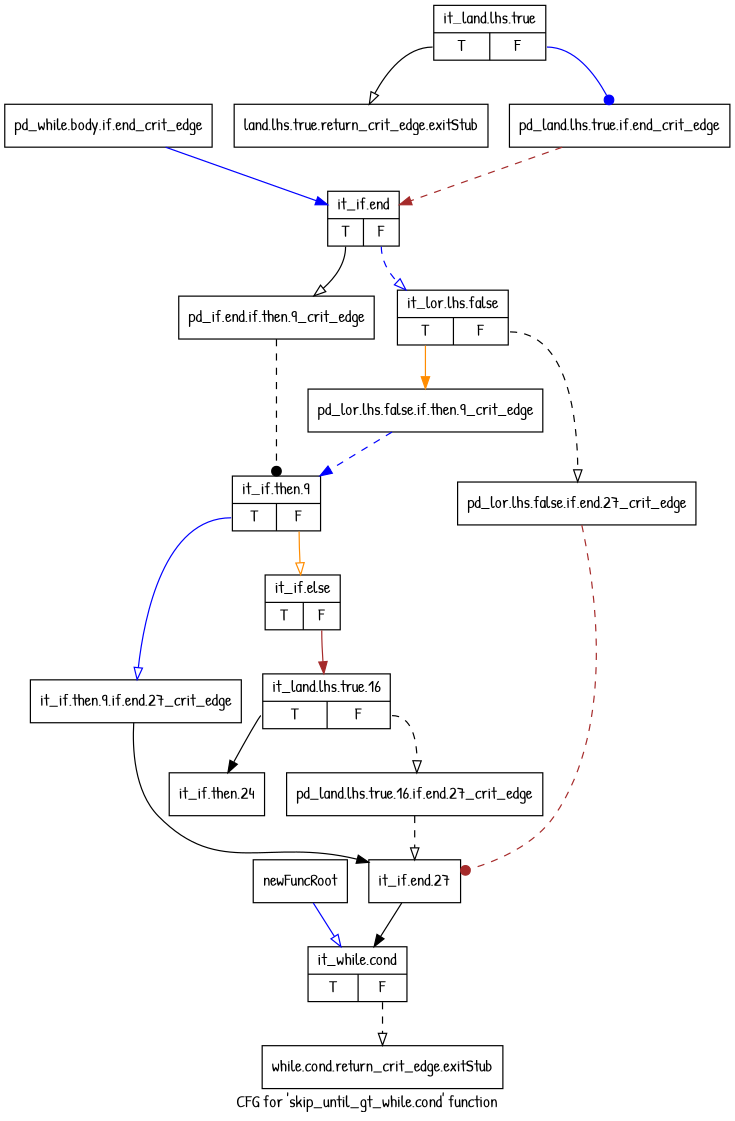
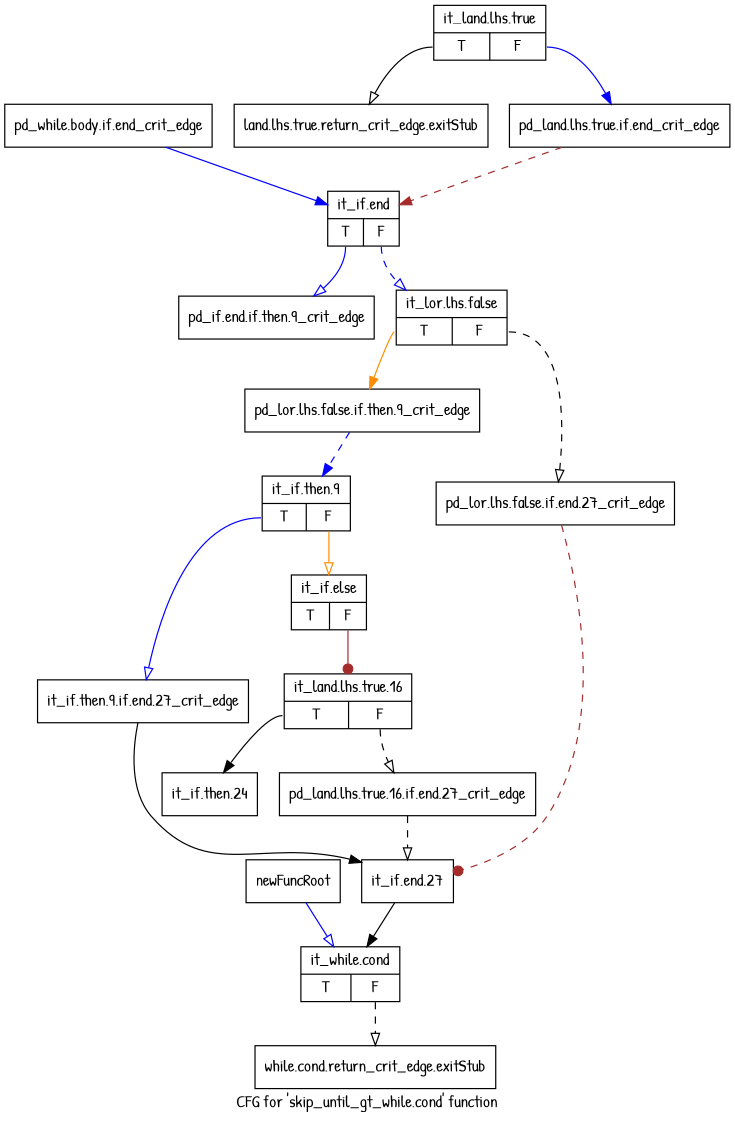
(583, 63) -> (582, 62)
(339, 270) -> (339, 270)
(276, 403) -> none
(322, 646) -> (348, 647)
